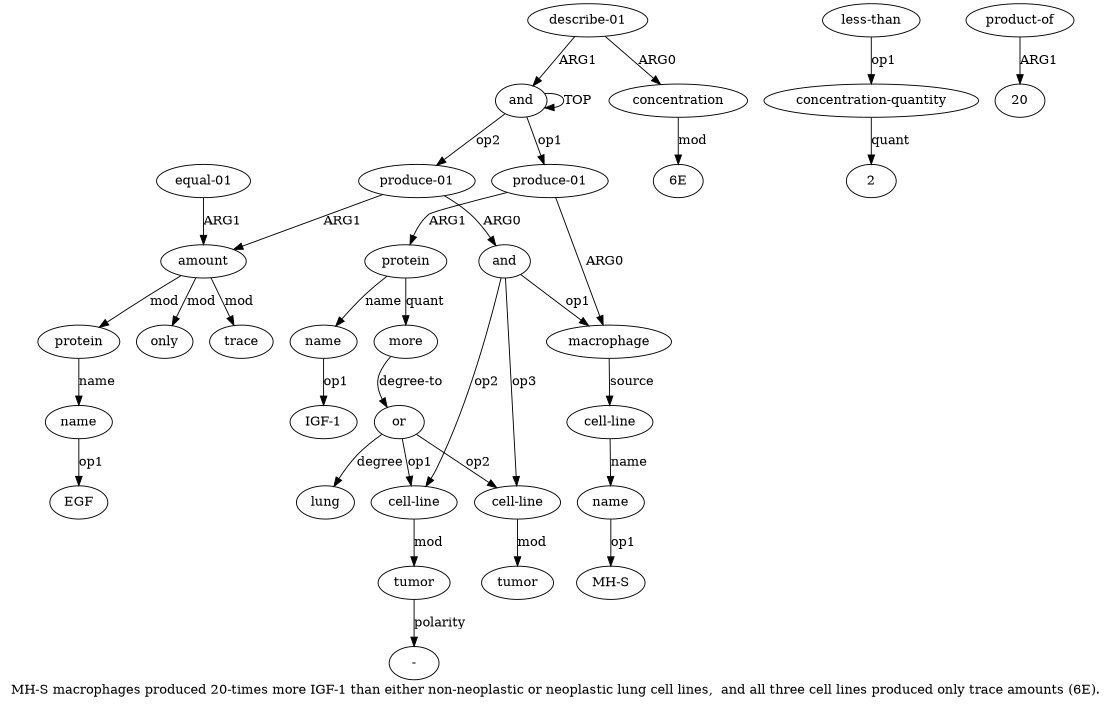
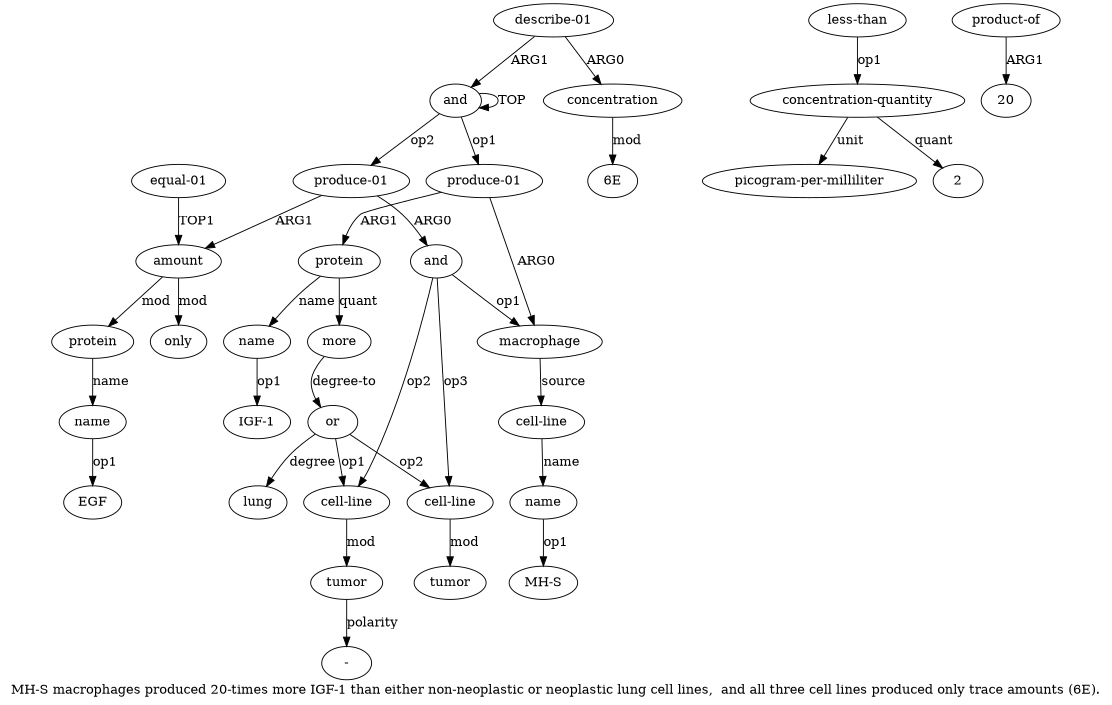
none -> (809, 181)
(222, 221) -> (197, 221)
(241, 342) -> none
